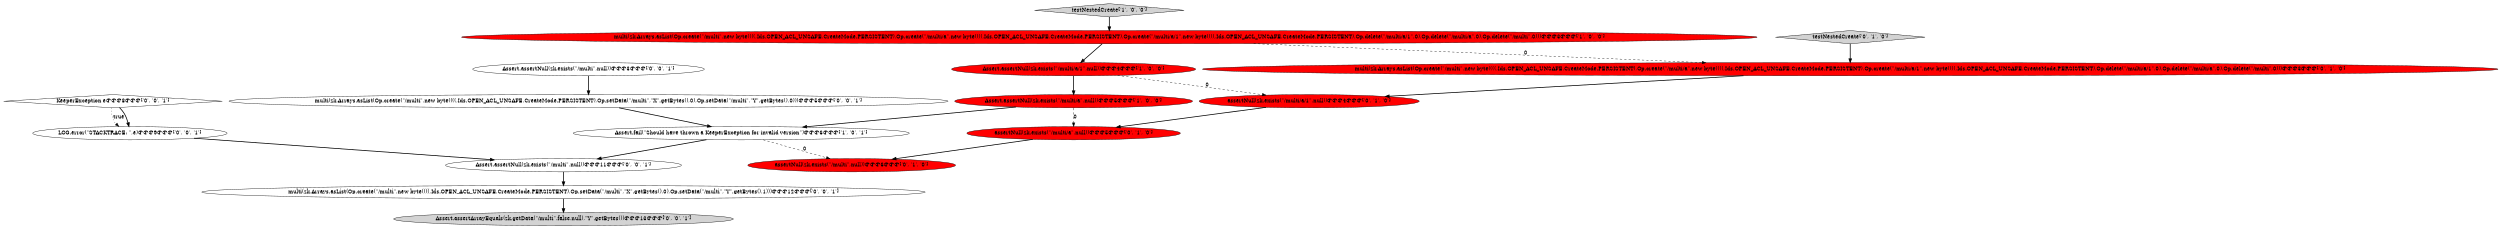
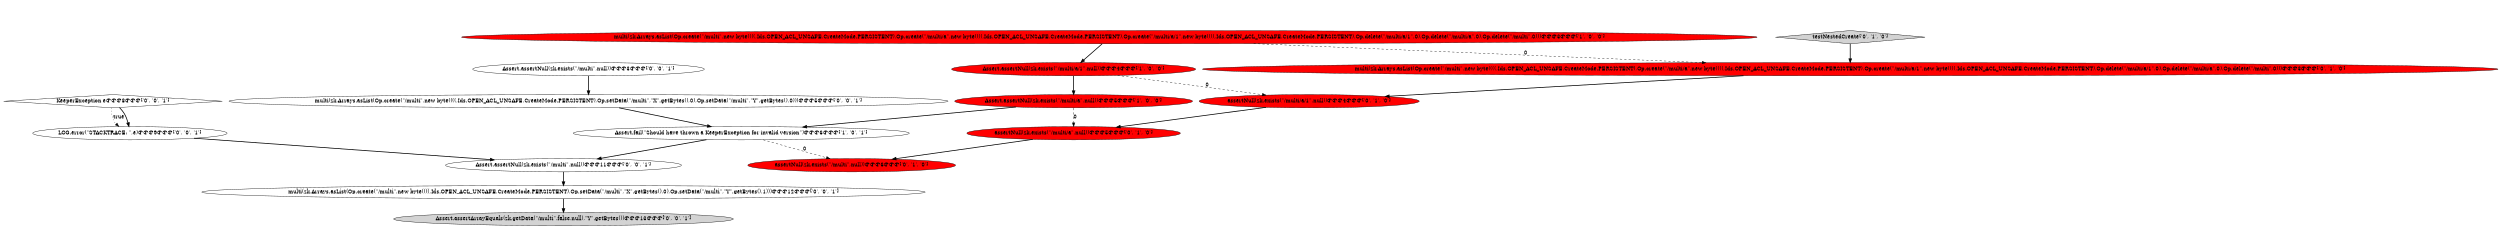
(1109, 10) -> none
